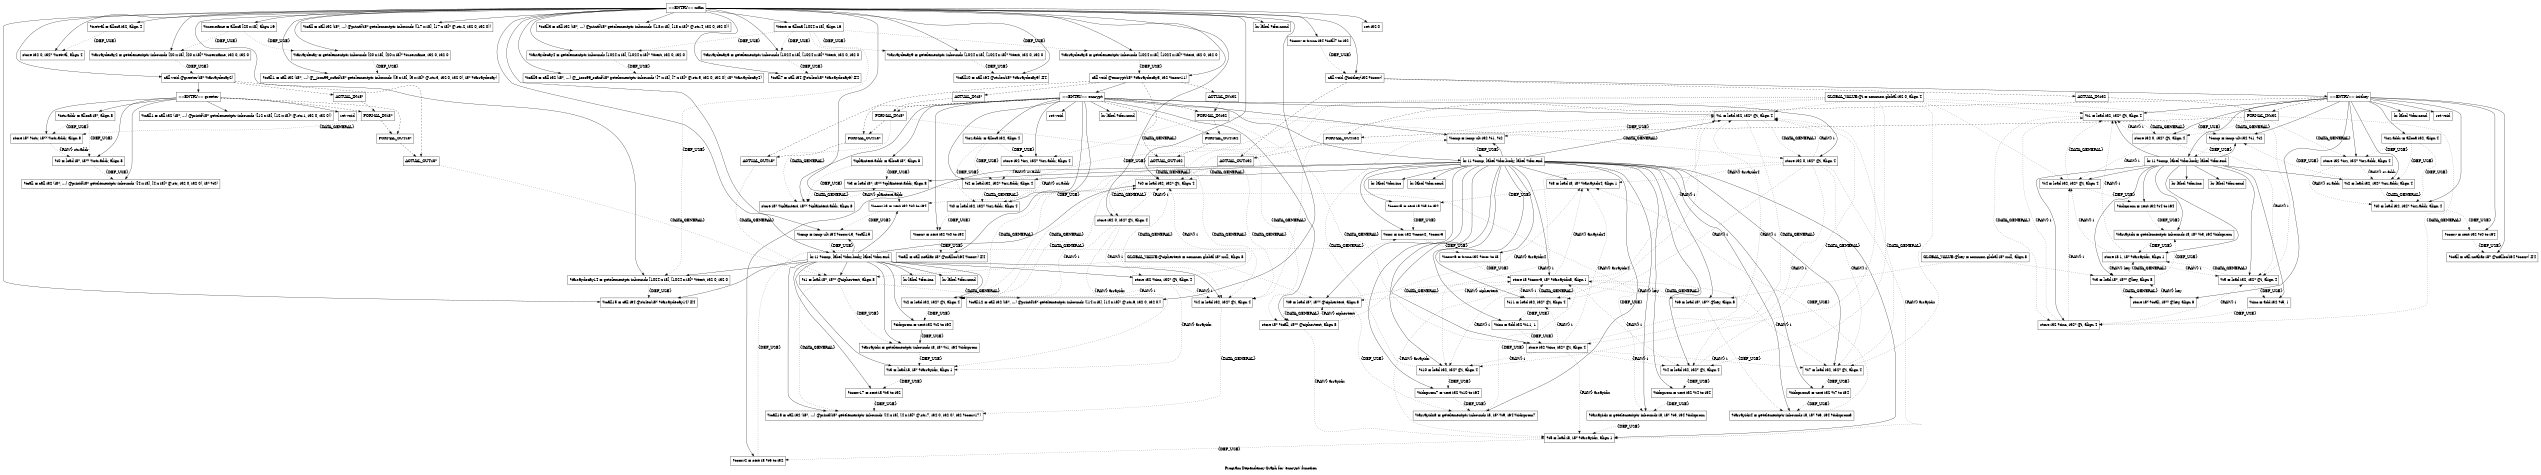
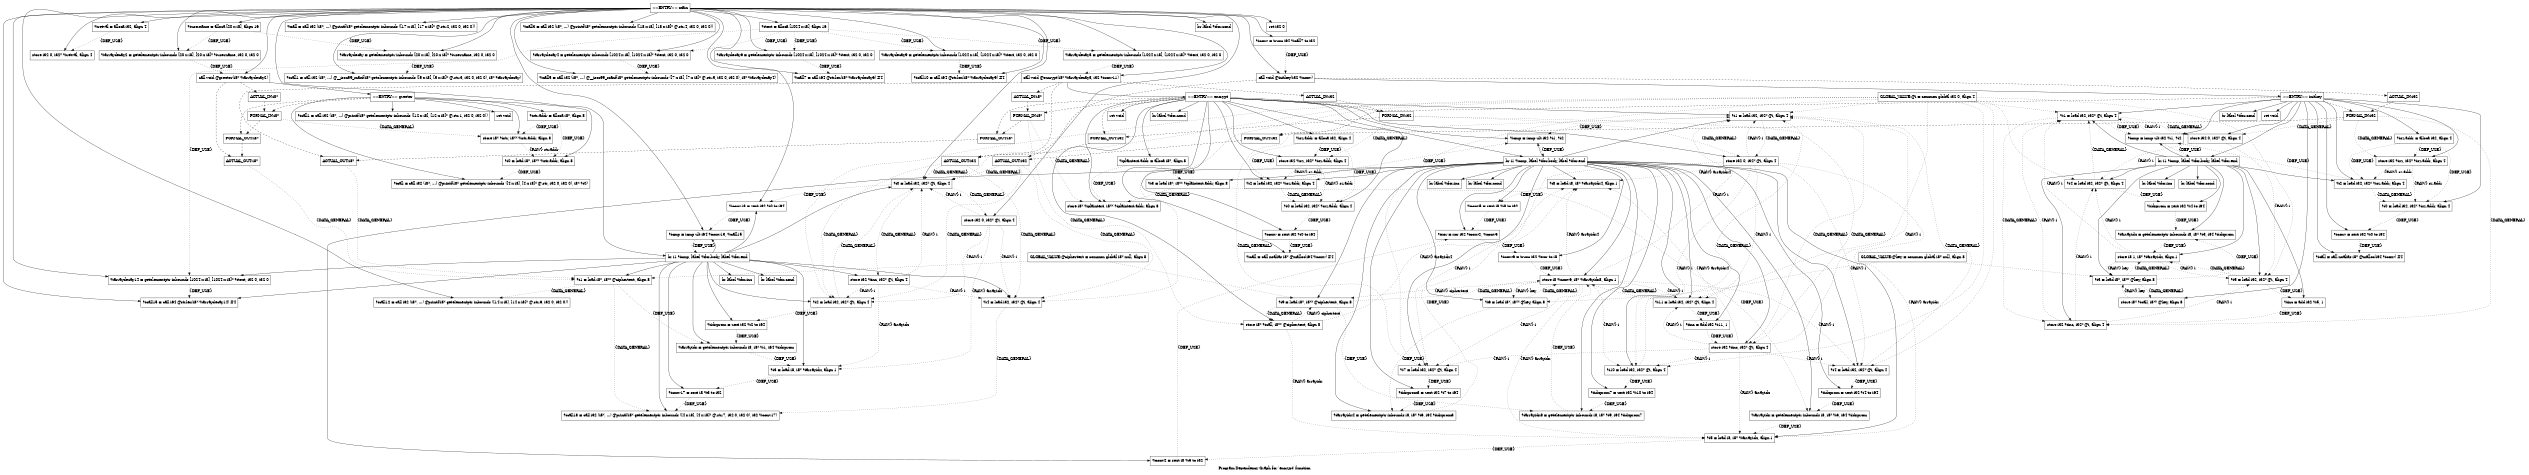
(852, 196) -> none
(921, 335) -> (736, 335)
